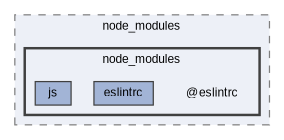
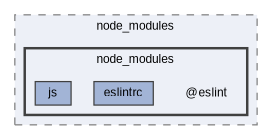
(213, 93) -> (206, 93)
